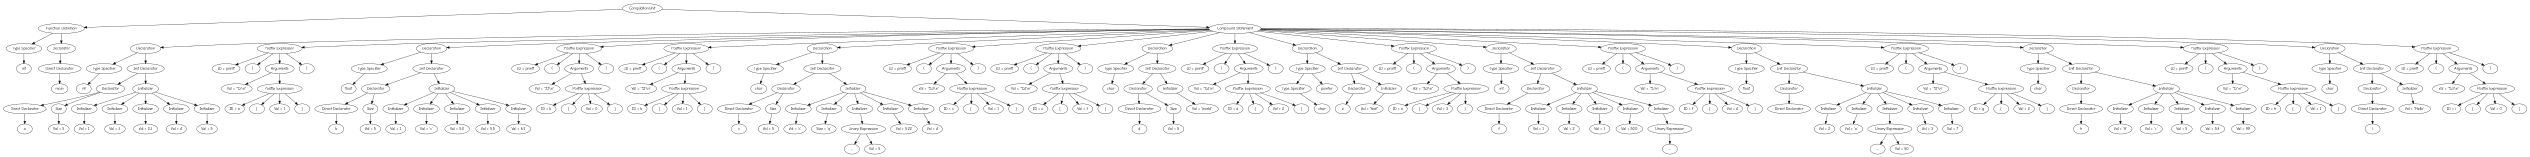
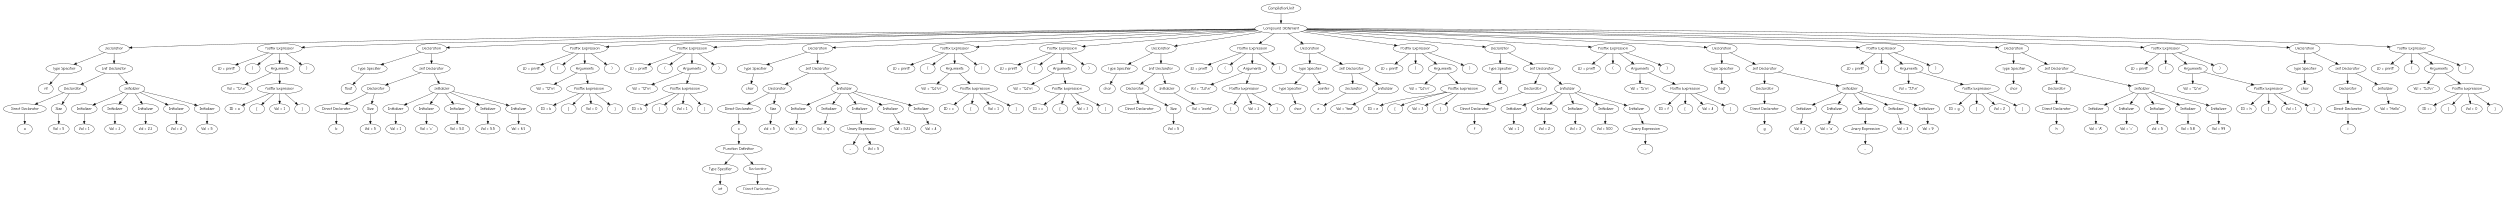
(355, 18) -> (739, 138)
(60, 89) -> none
(1233, 109) -> none
(824, 129) -> (823, 129)
(1139, 129) -> none
none -> (1765, 129)
(1953, 129) -> (1928, 129)
(1902, 149) -> none
